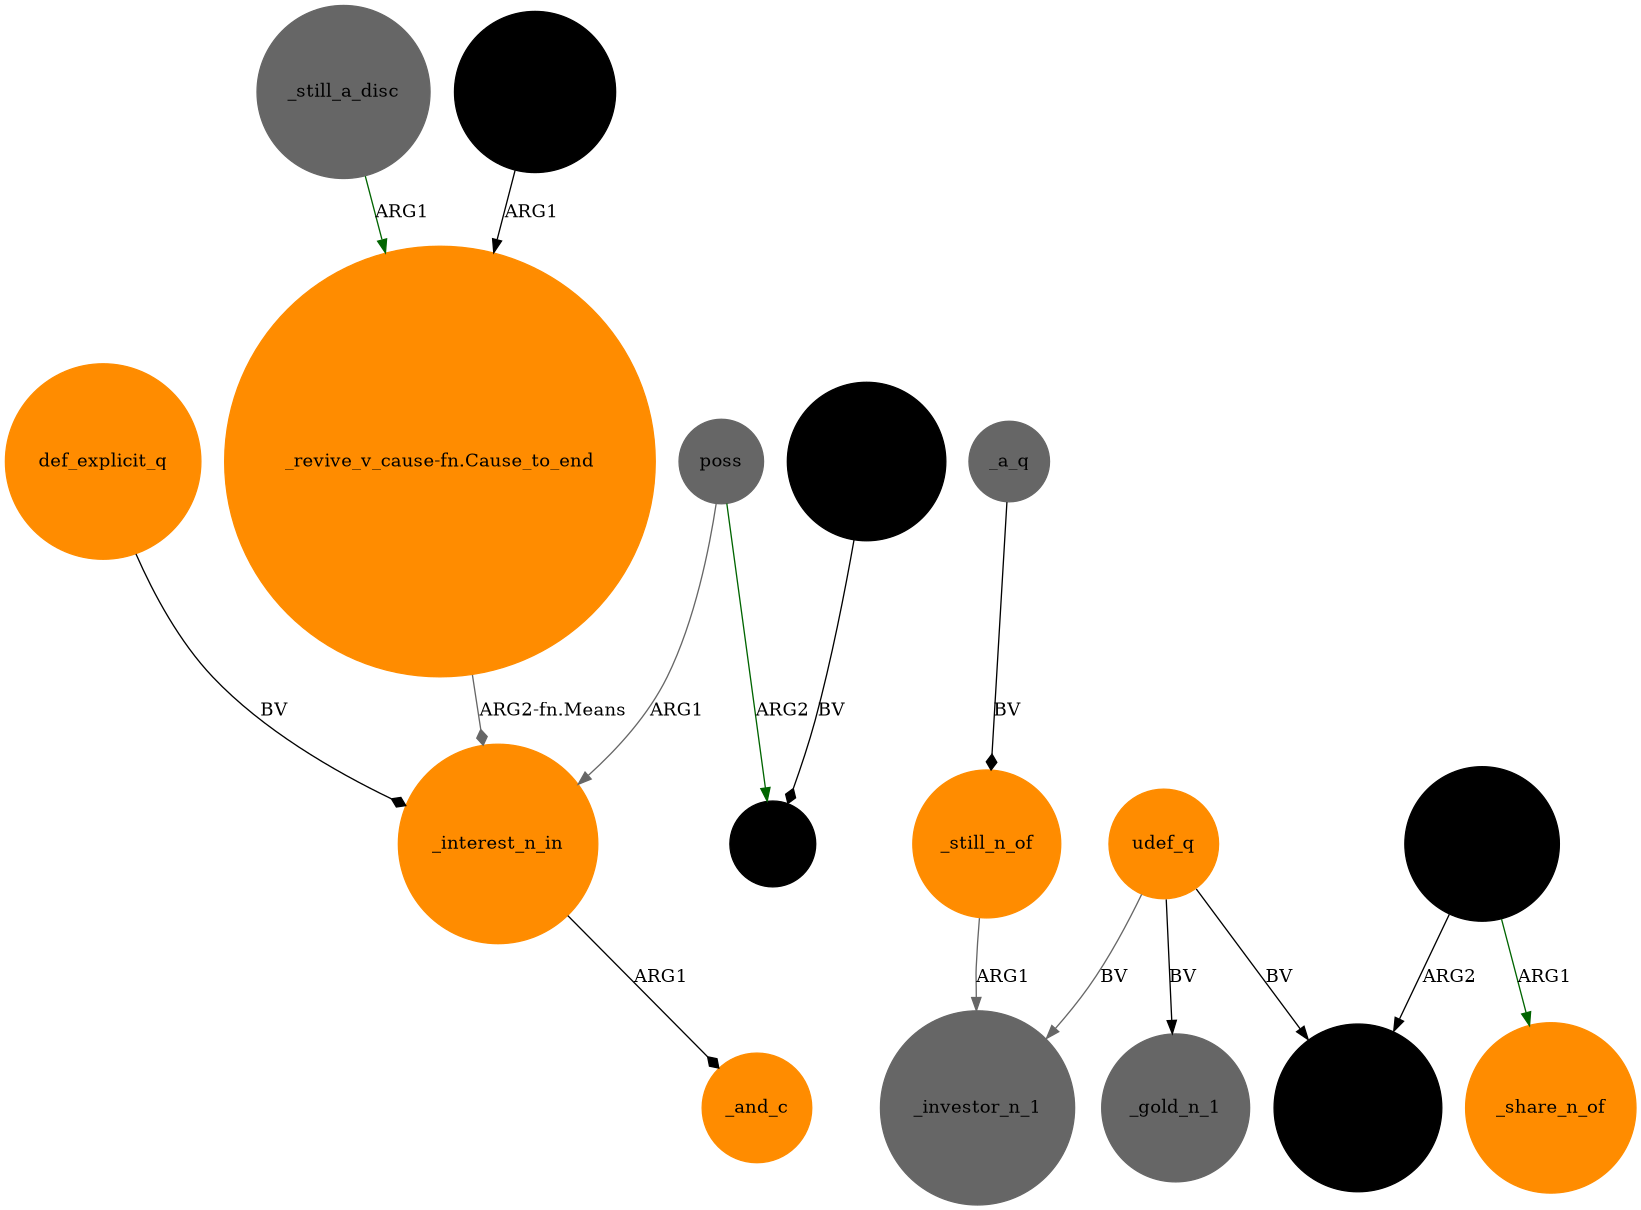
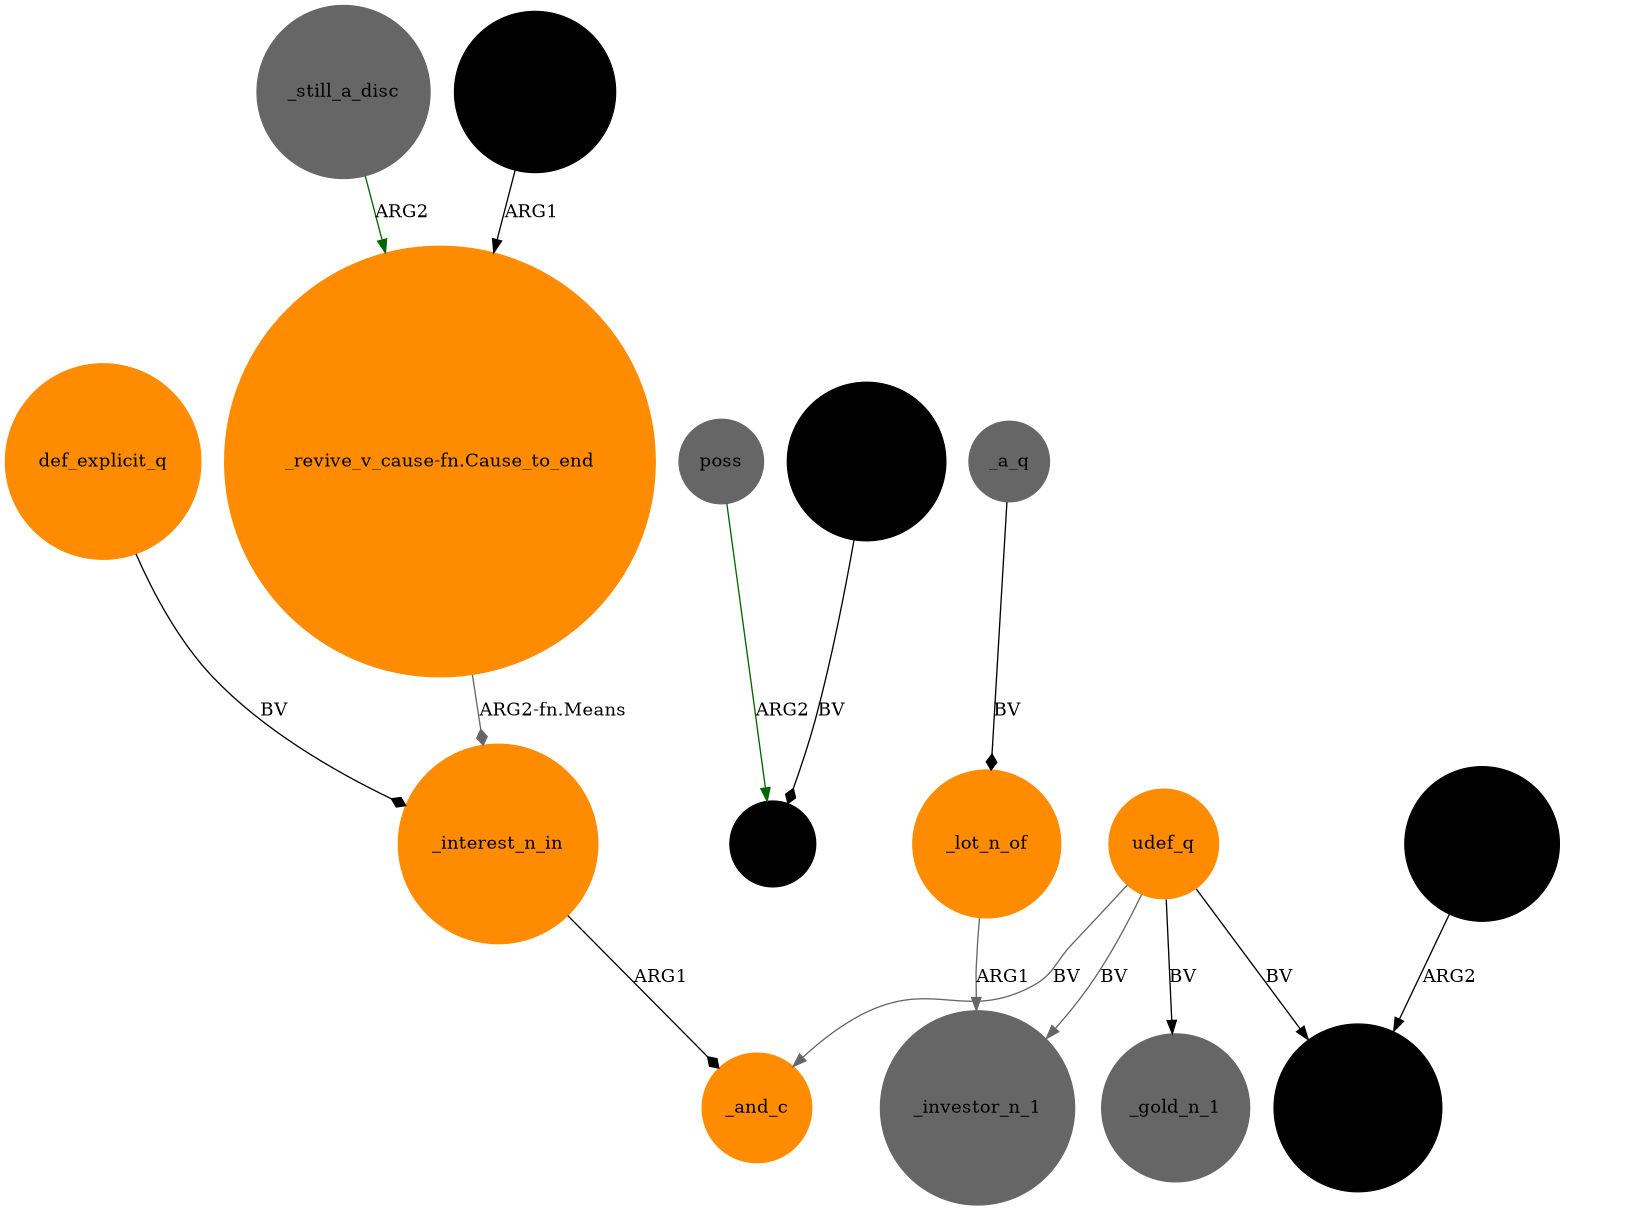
(402, 212) -> (402, 212)
(678, 652) -> none
(987, 844) -> (987, 844)
none -> (990, 1000)
(1551, 1108) -> none
